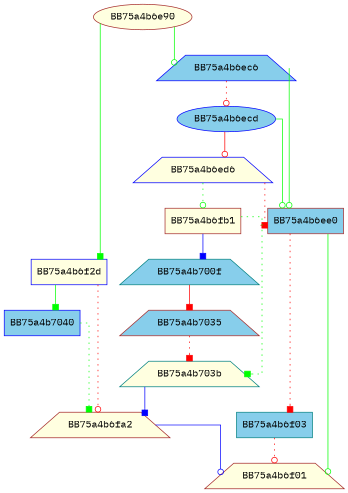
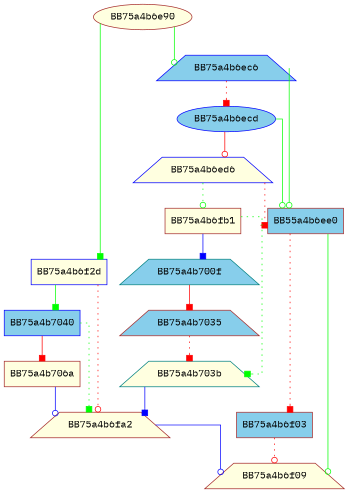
(226, 91) -> (226, 91)
(306, 221) -> (306, 221)
none -> (42, 374)
(274, 425) -> (274, 425)
(274, 476) -> (274, 476)
